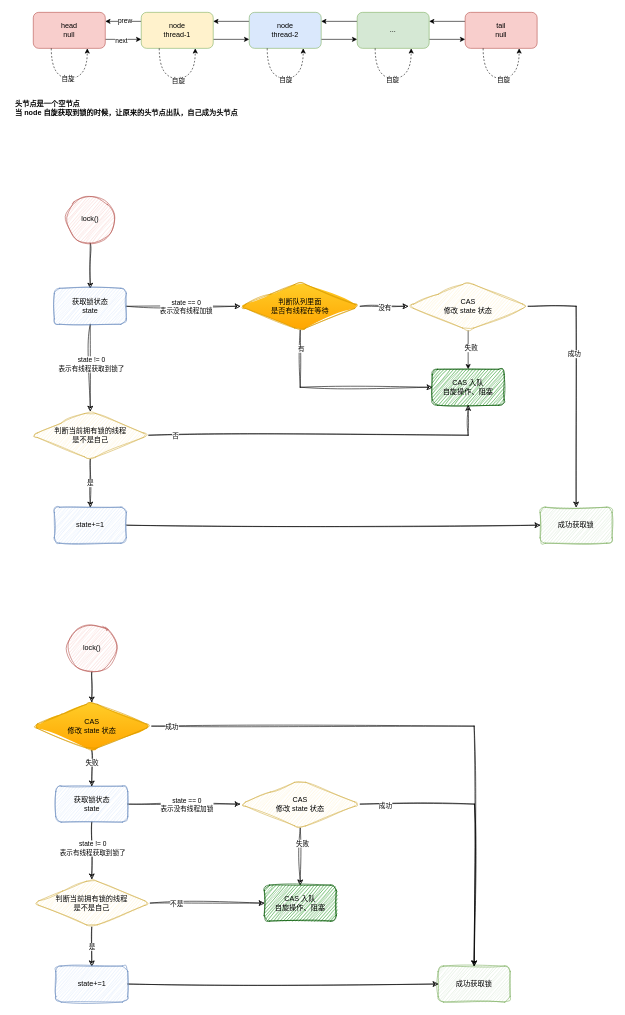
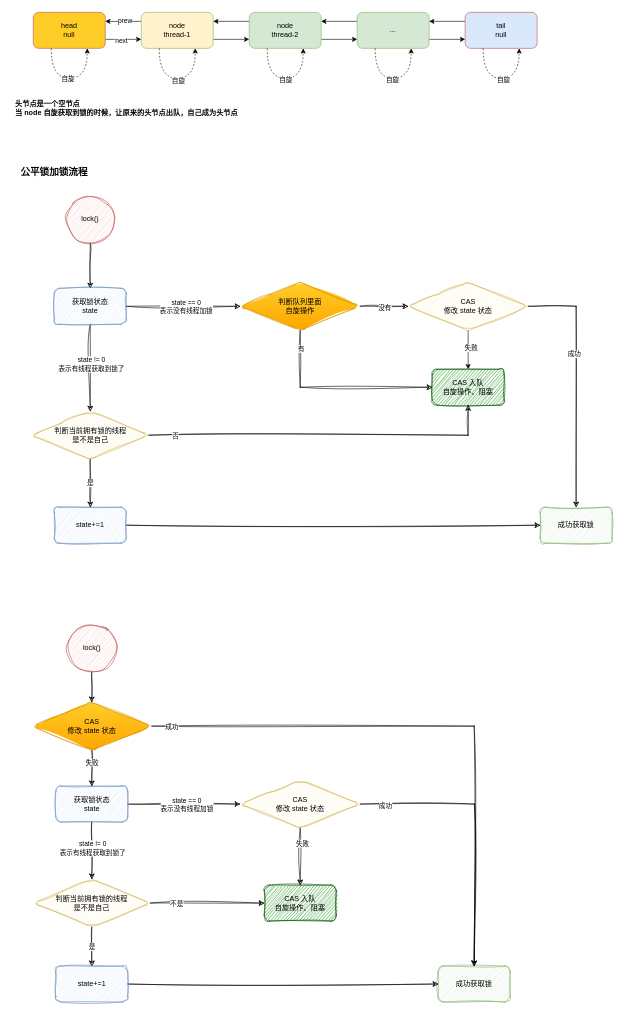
(69, 30) -> (69, 30)
(285, 30) -> (285, 30)
(501, 30) -> (501, 30)
none -> (54, 171)
(300, 306) -> (300, 306)
